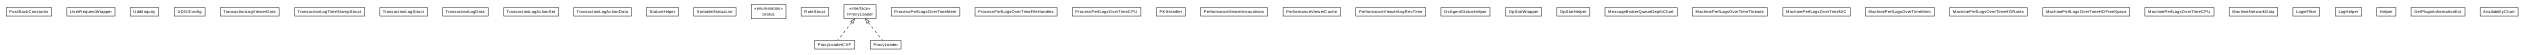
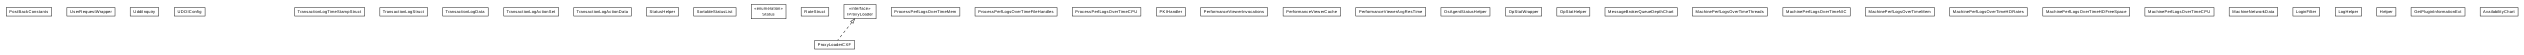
(250, 12) -> none
(885, 45) -> none
